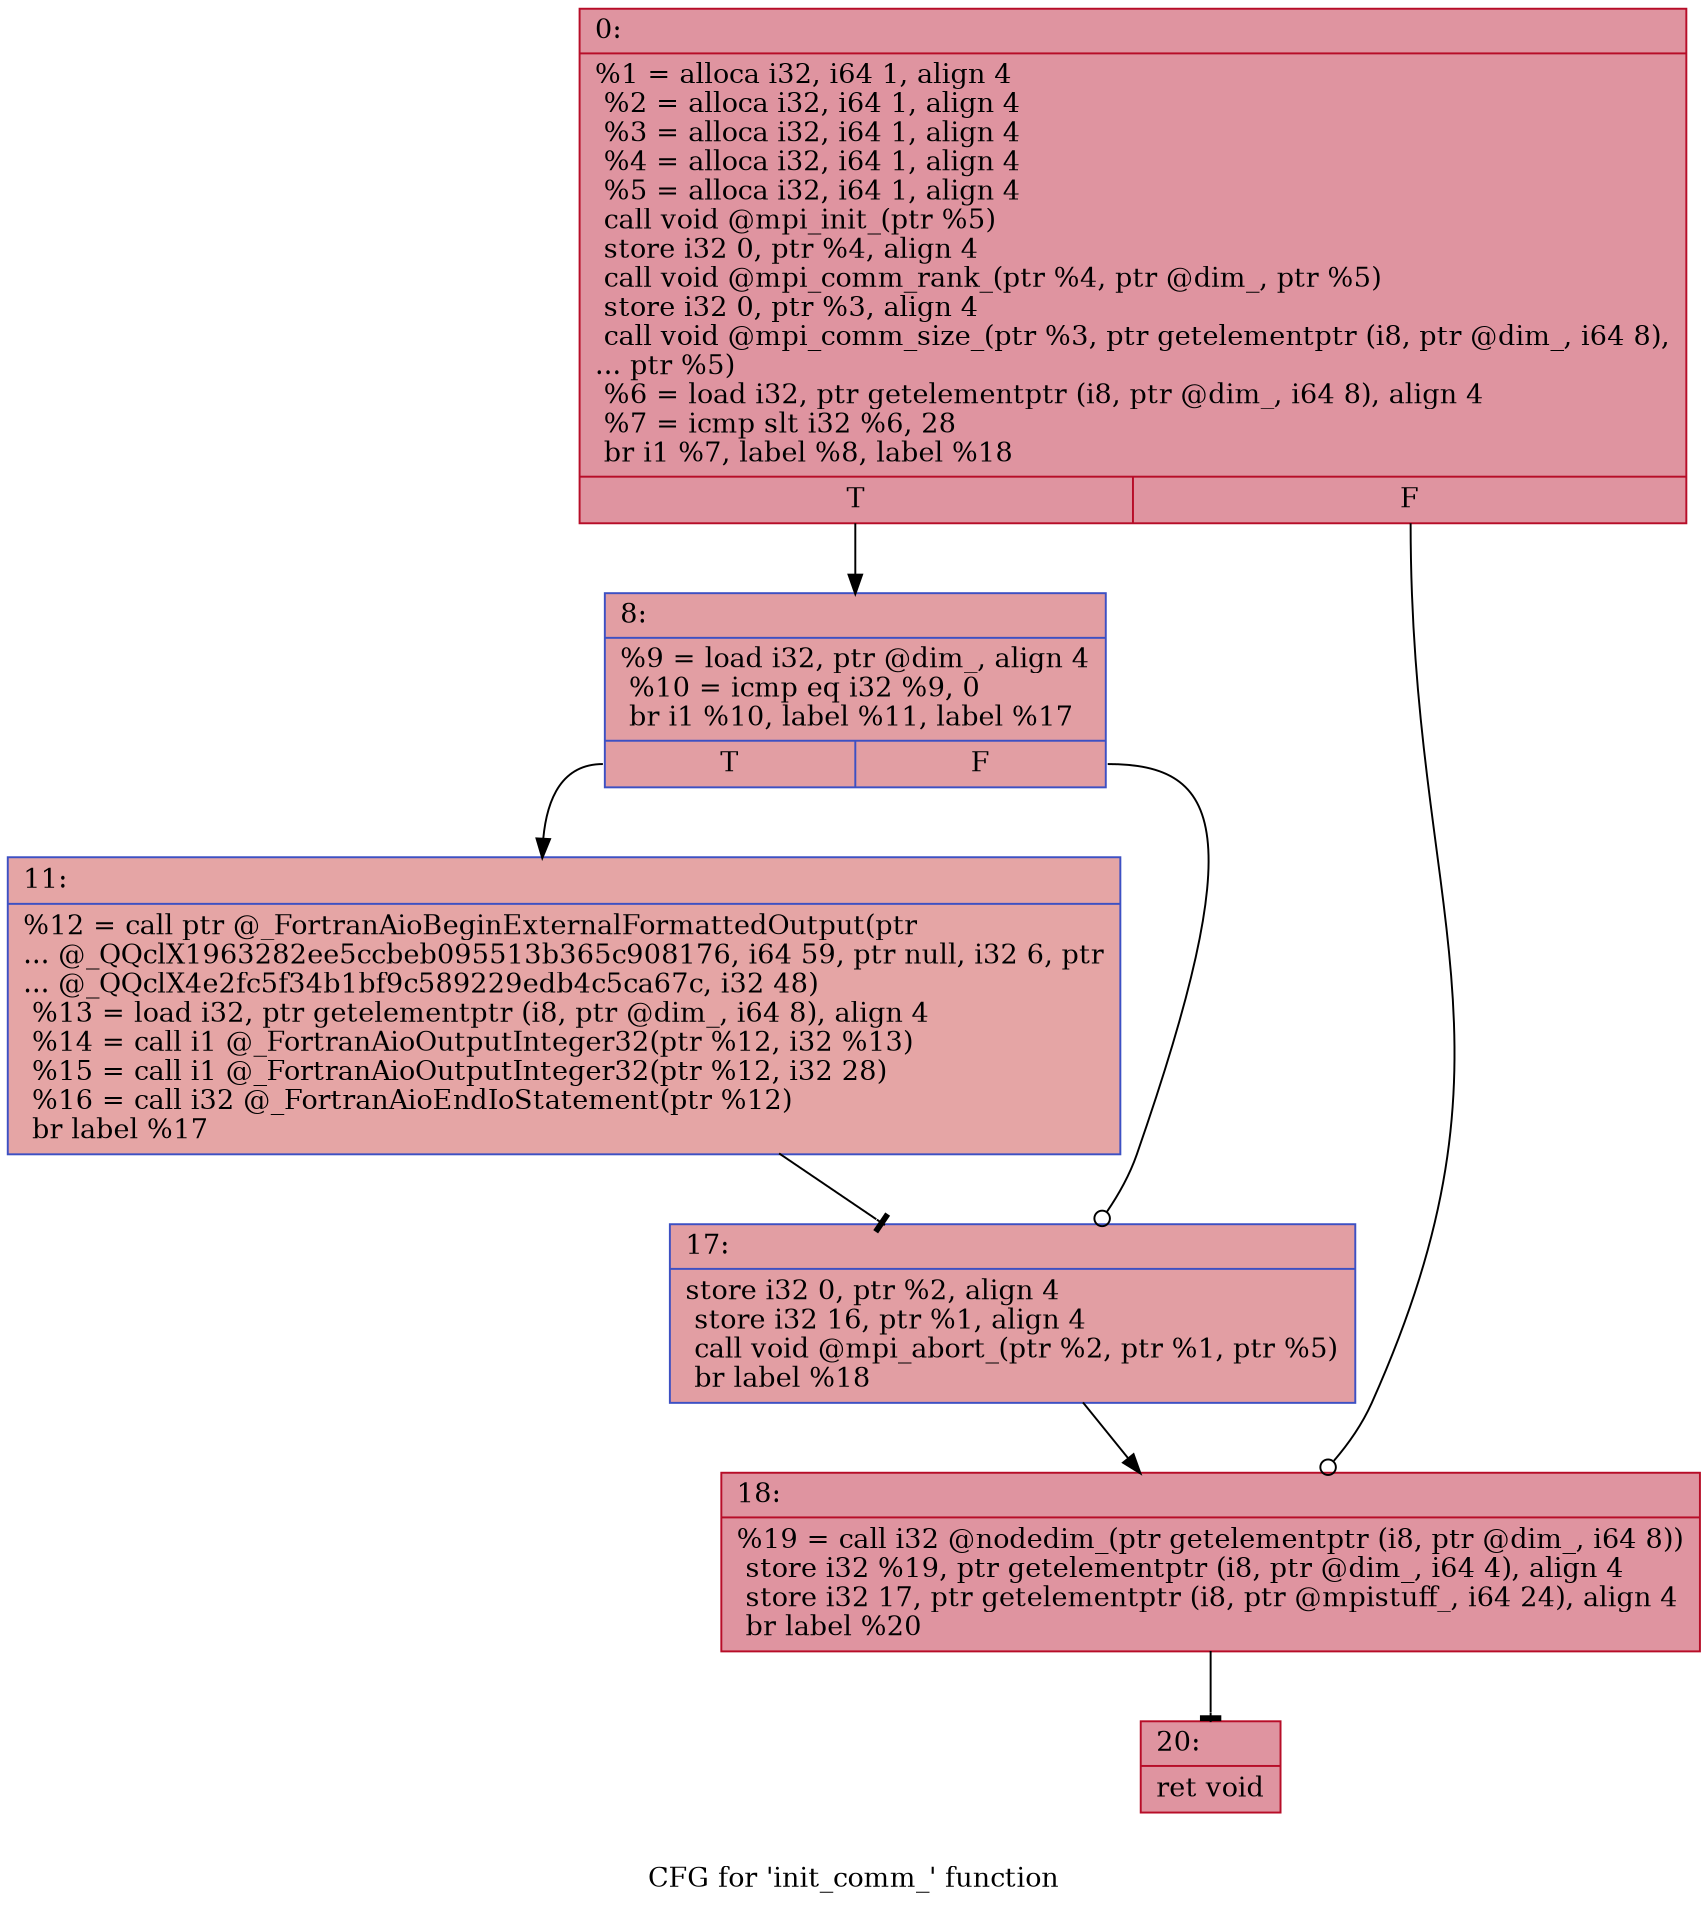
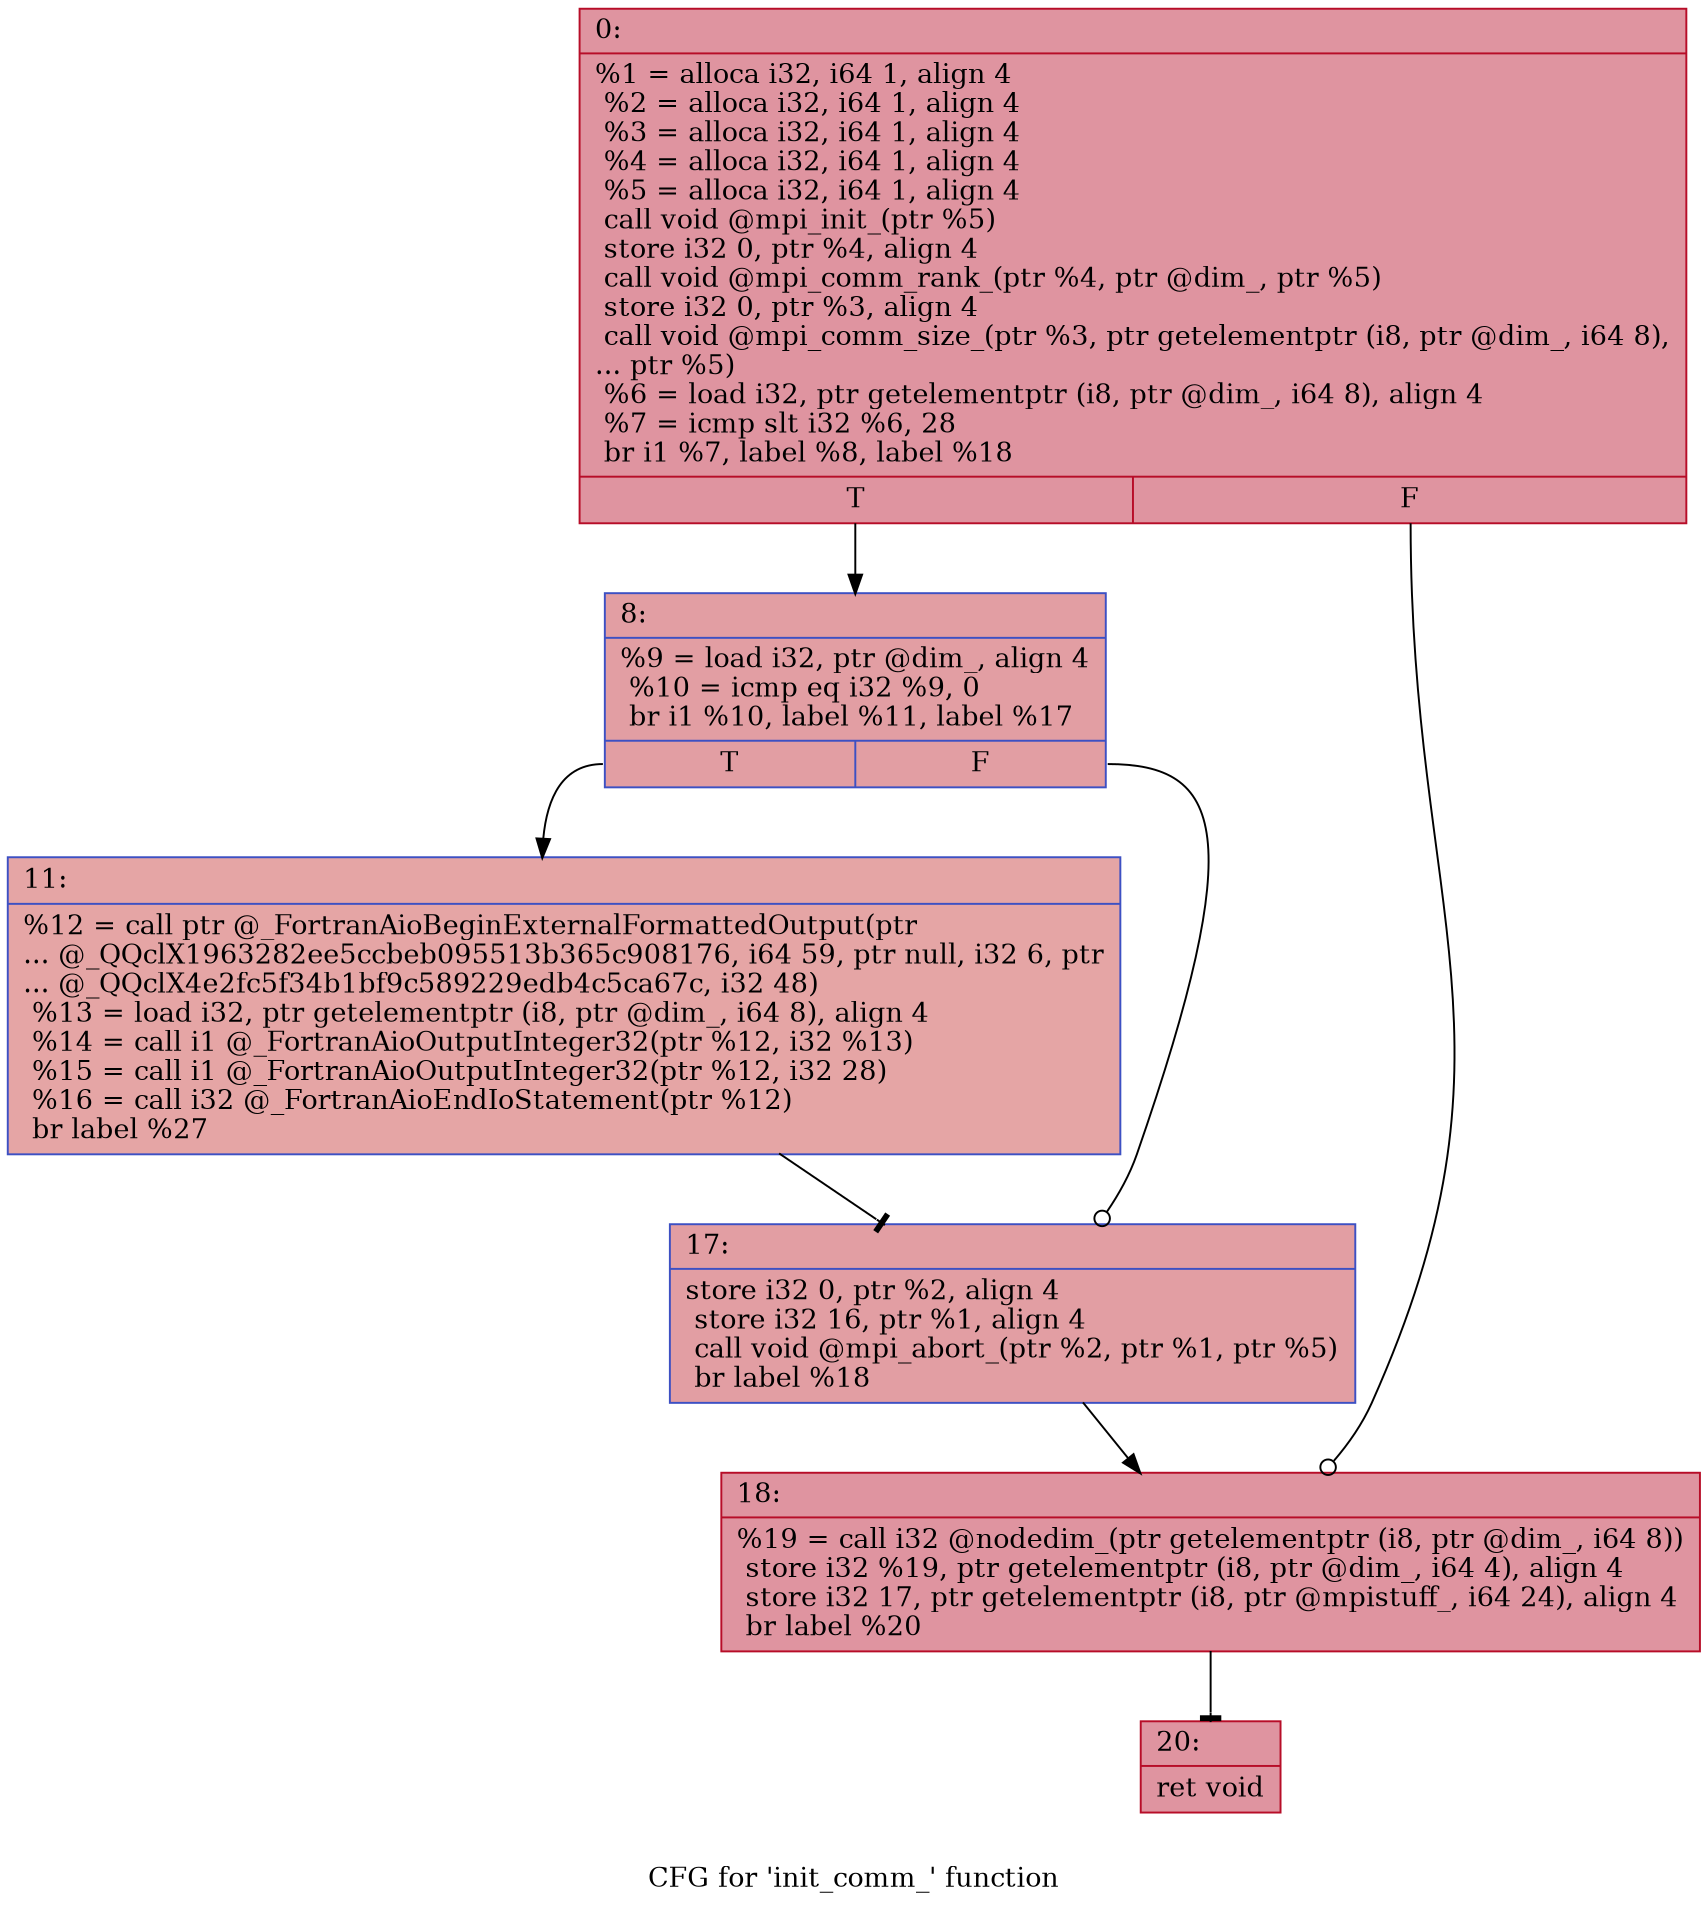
(117, 1130) -> (117, 1130)
